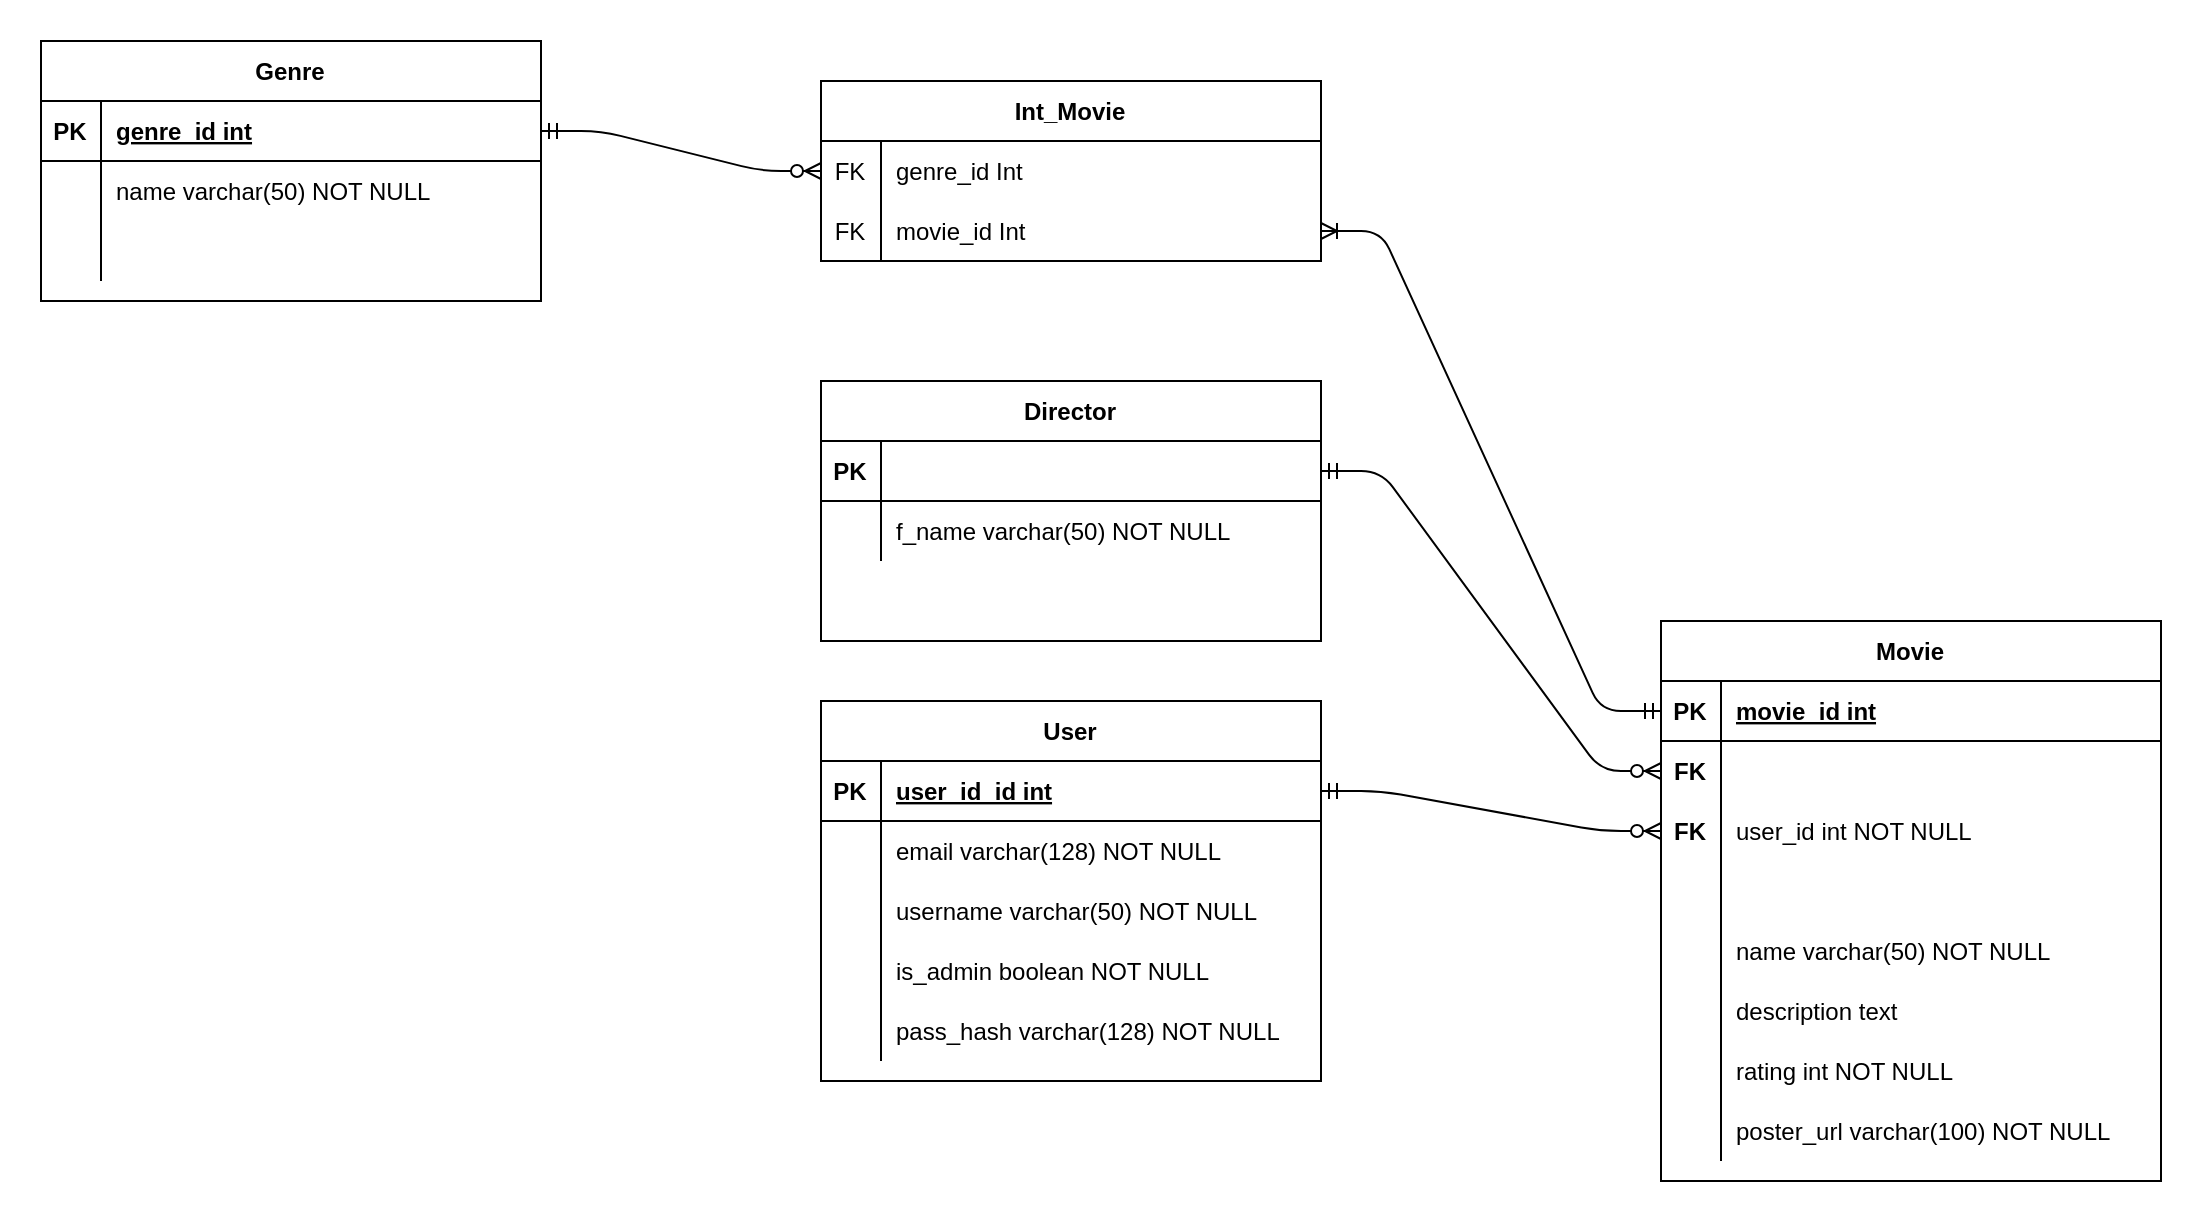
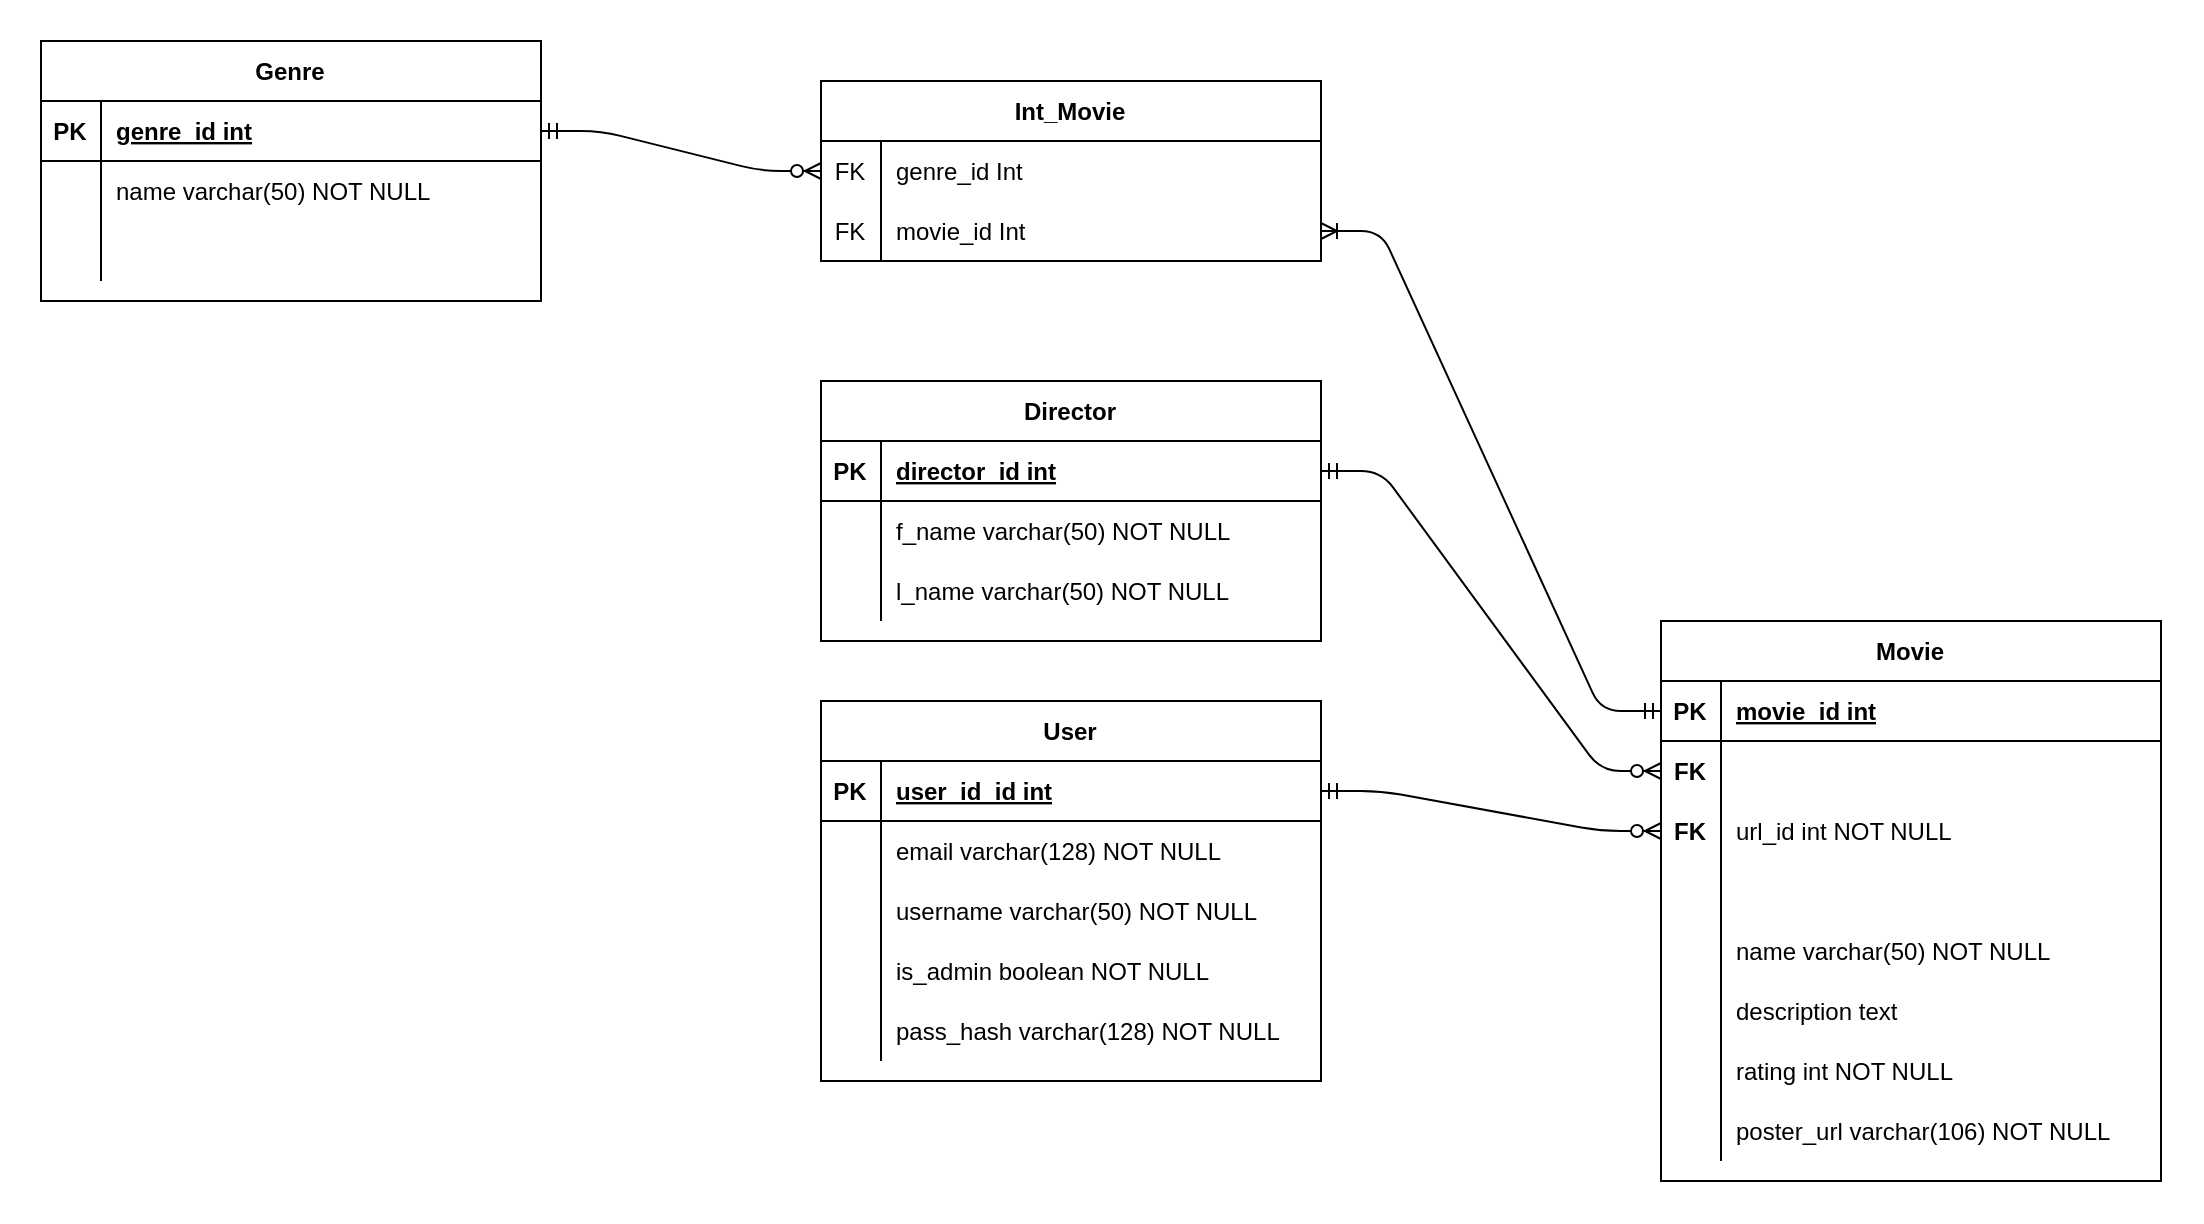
none -> (1101, 471)
none -> (1101, 591)
(1855, 832) -> (1845, 832)
(1939, 1132) -> (1939, 1132)
